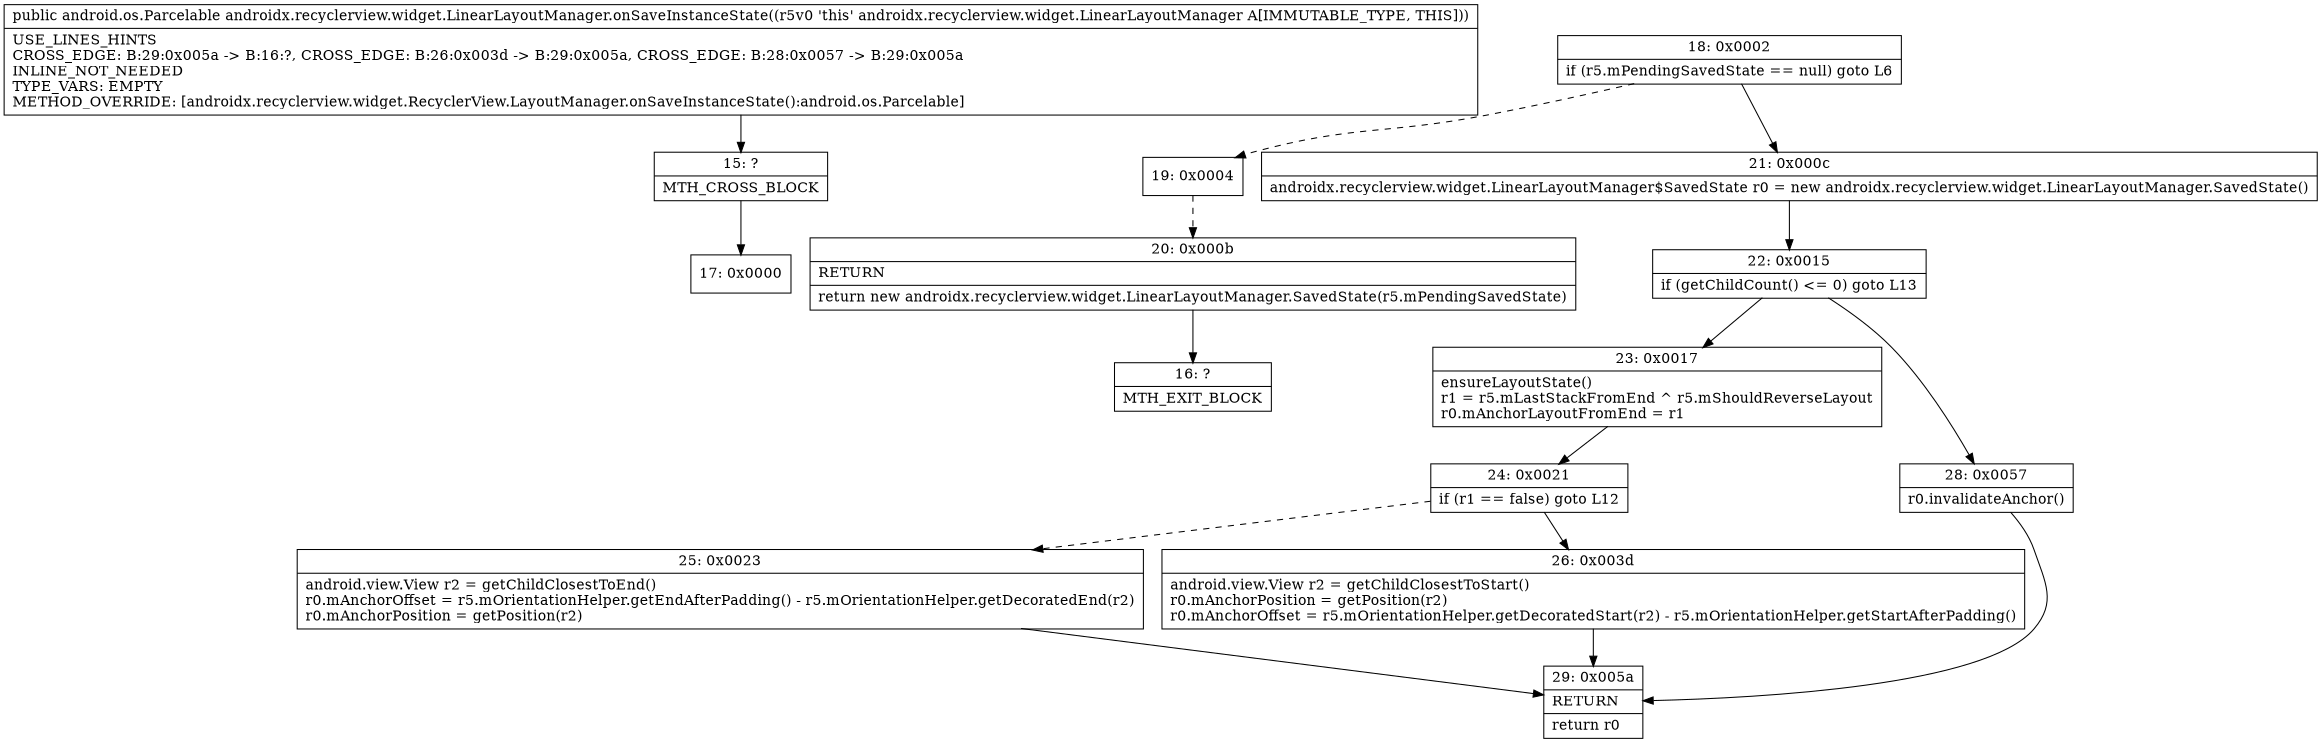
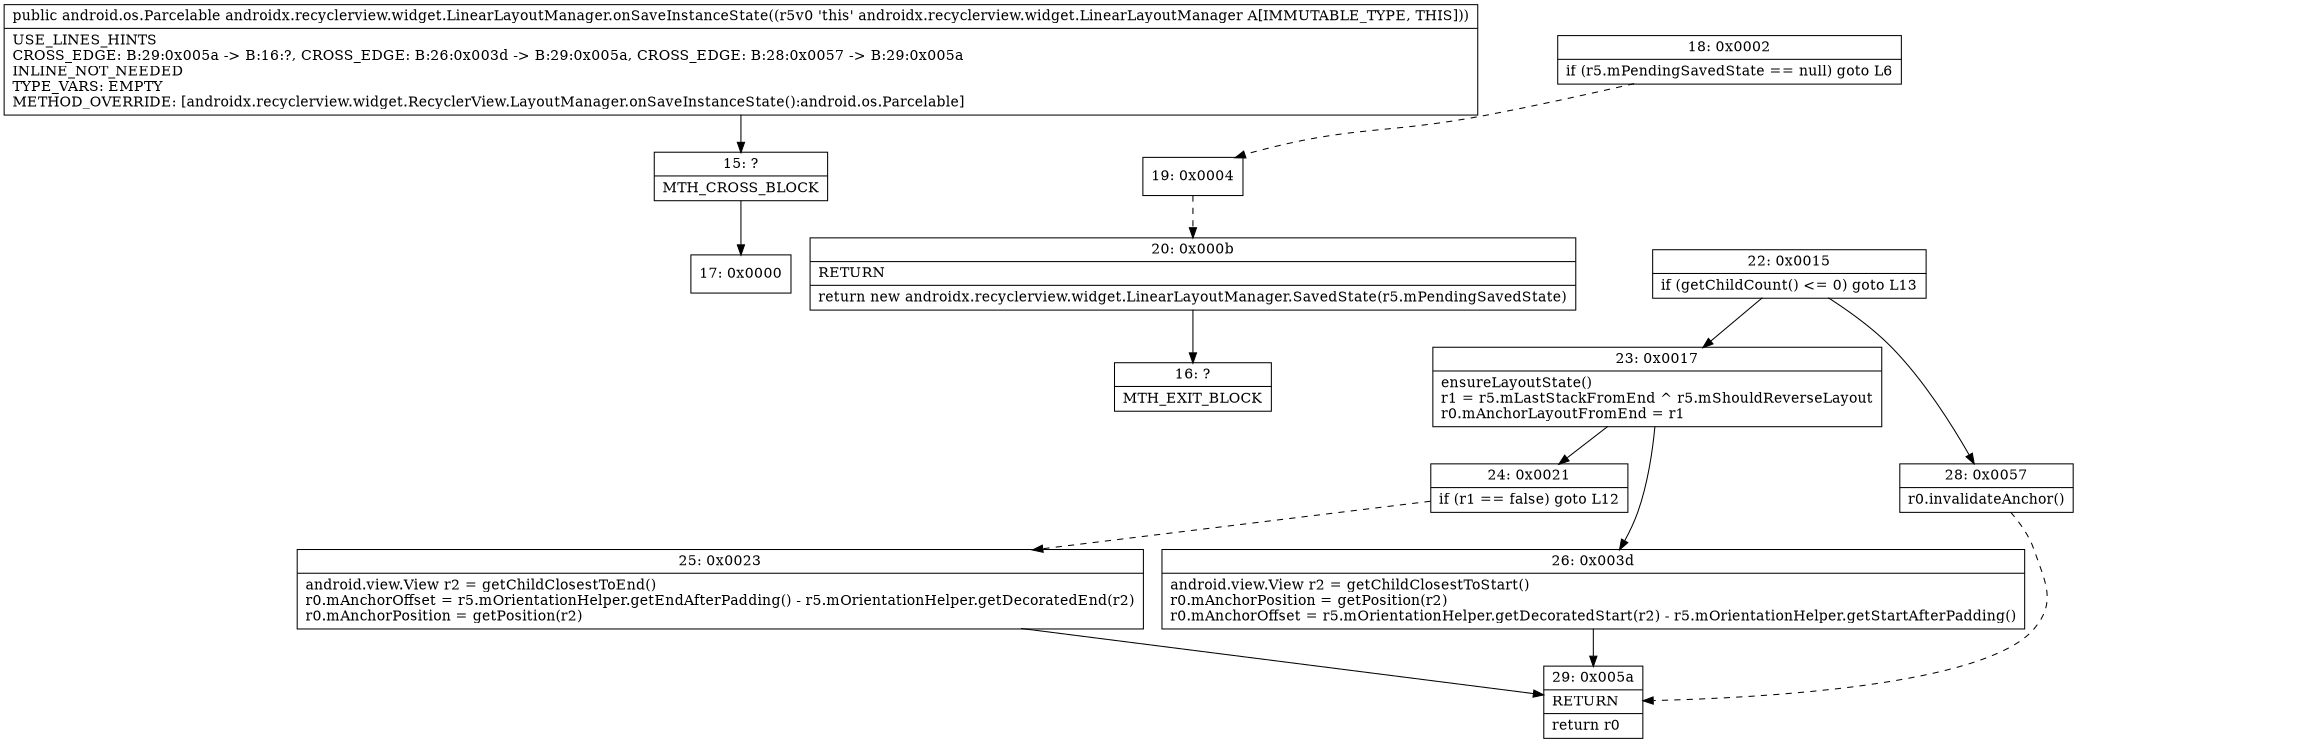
(1789, 176) -> none
(1554, 527) -> (1646, 485)
(1913, 677) -> (1913, 677)
